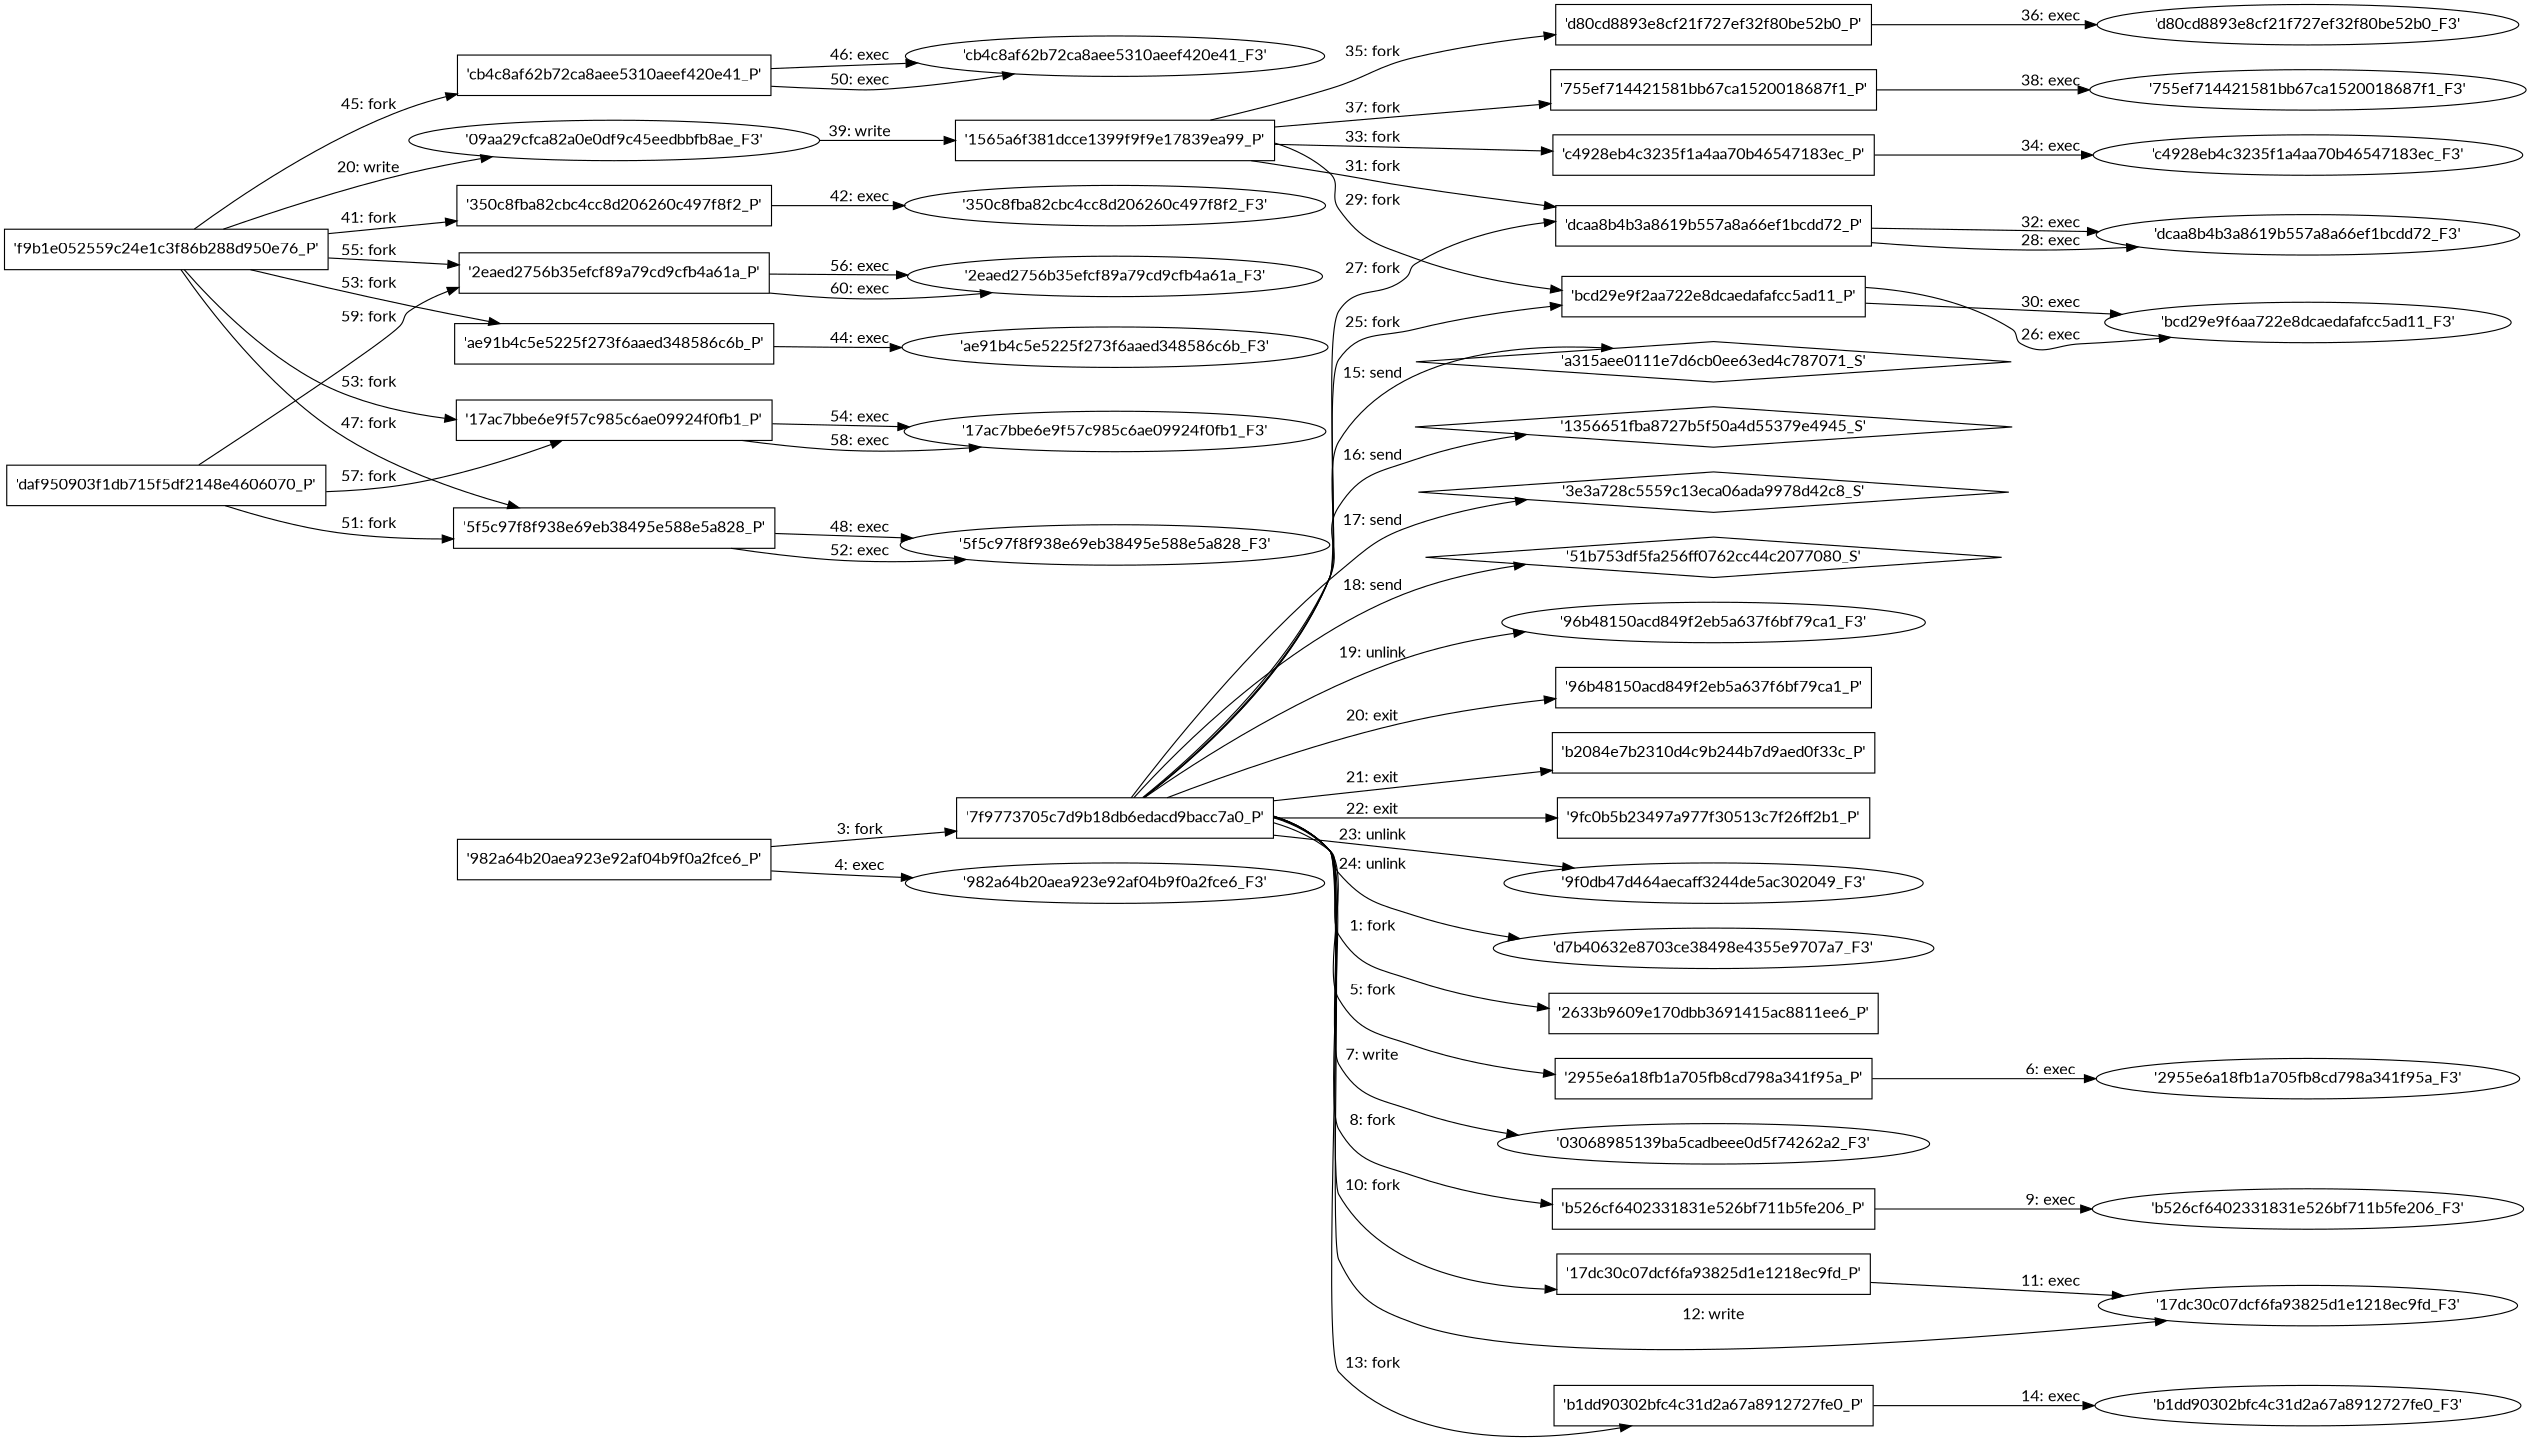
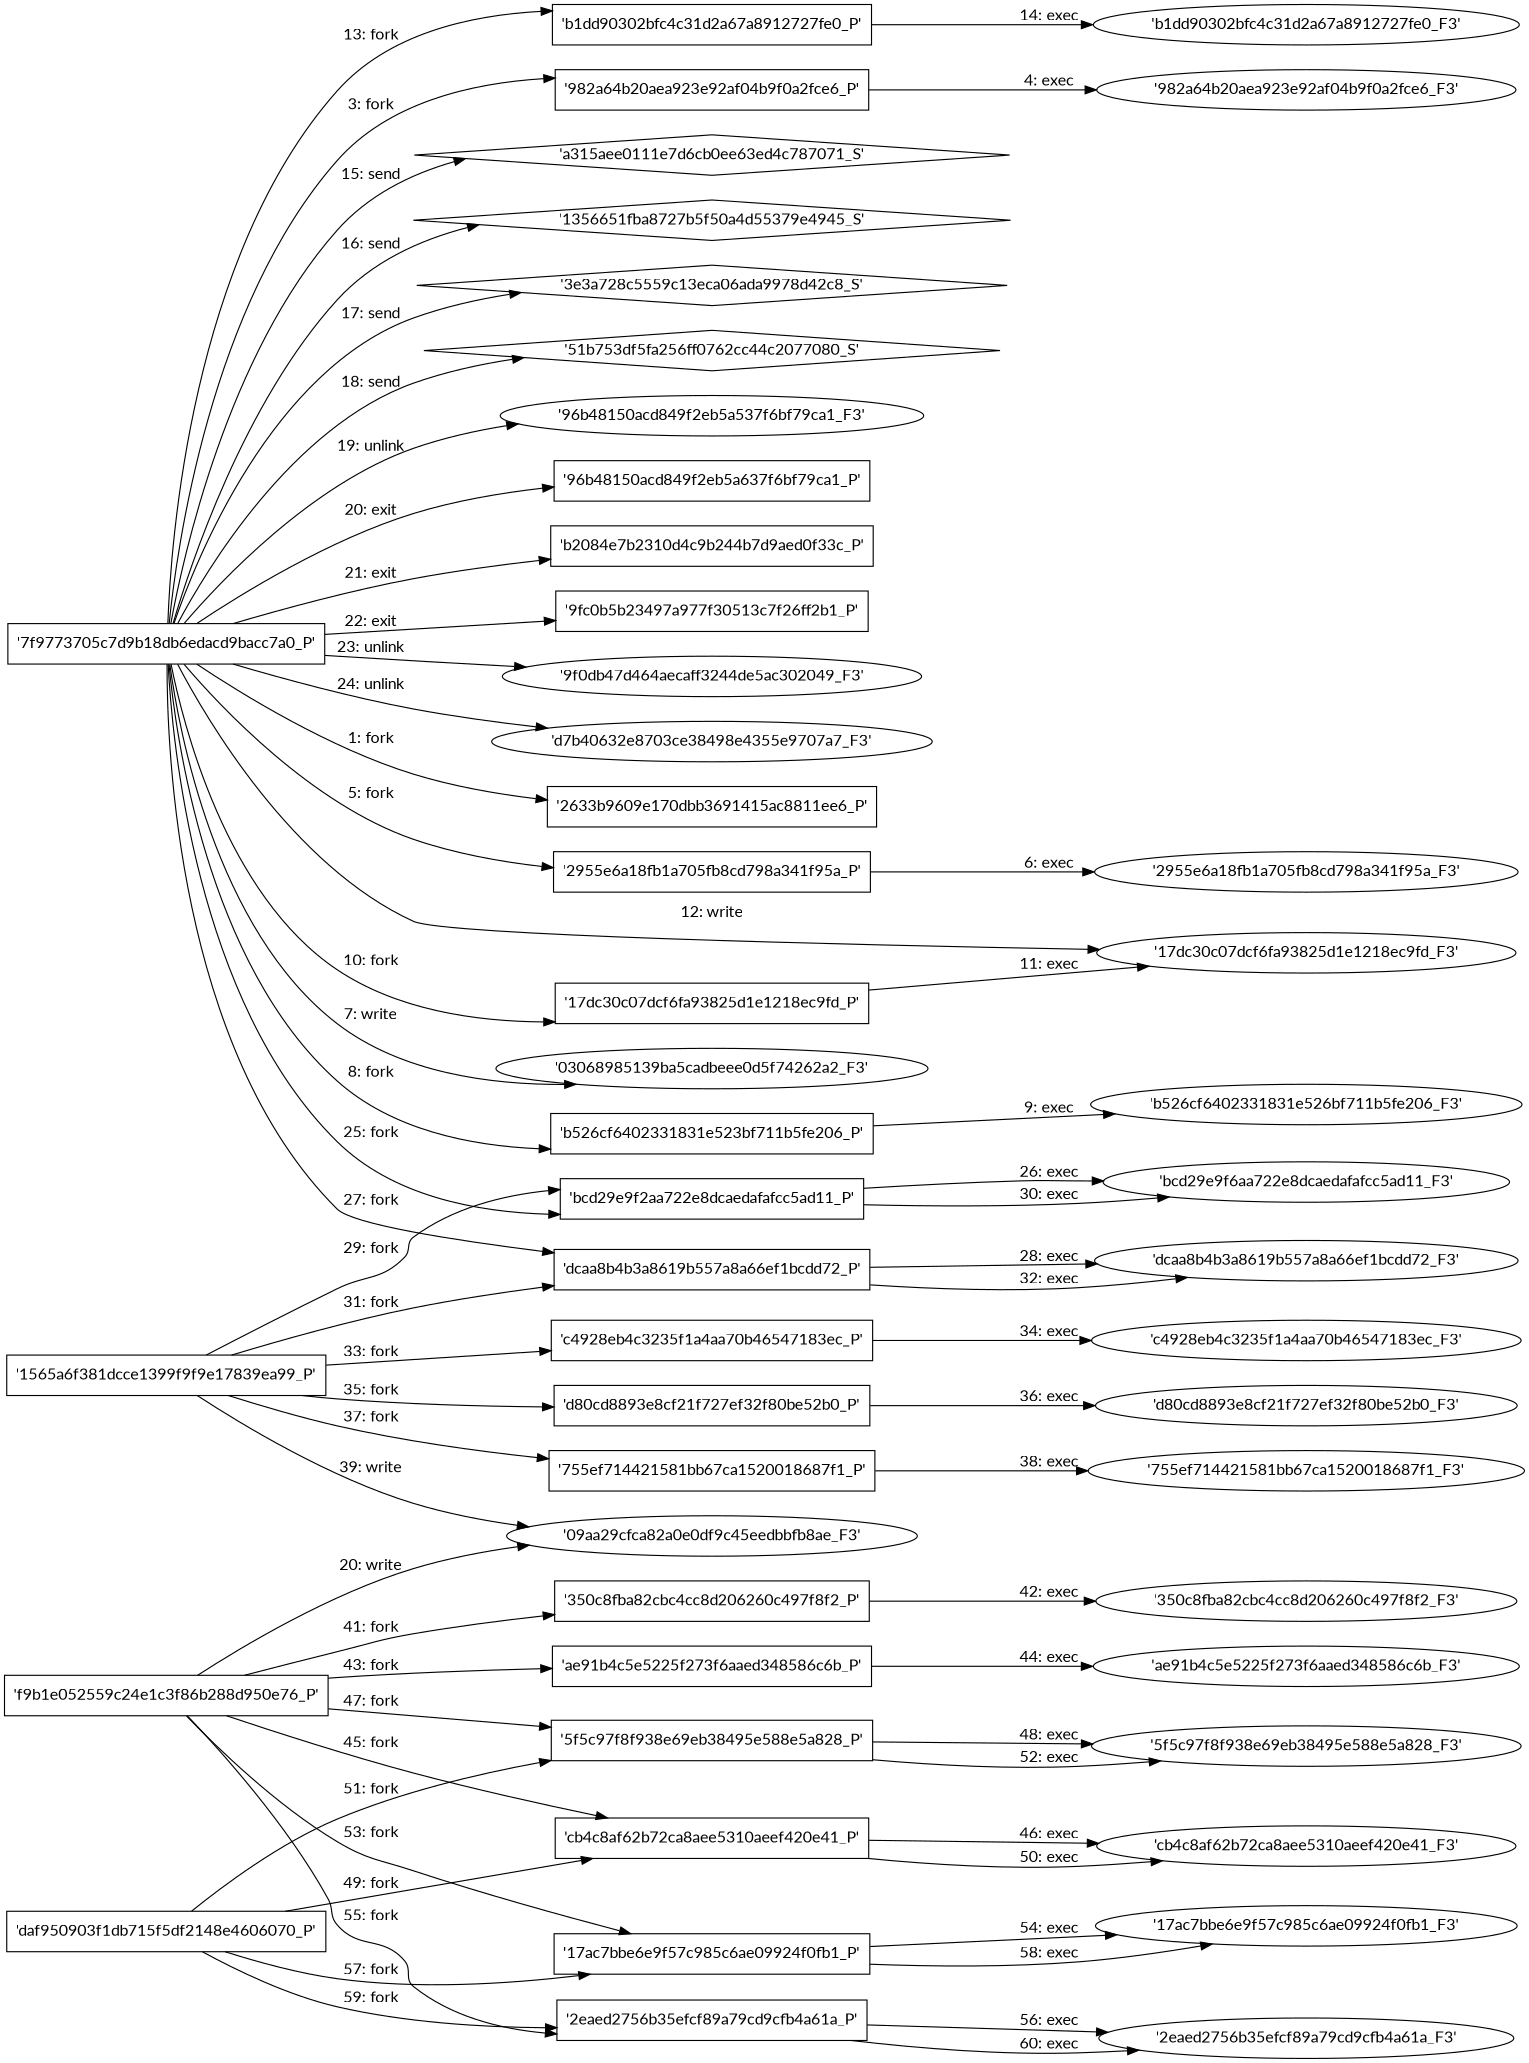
(882, 140) -> (350, 1479)
(369, 284) -> (371, 1666)
(1714, 622) -> (712, 416)
(858, 839) -> (263, 274)
(1714, 1209) -> (712, 1134)
none -> (433, 1886)
